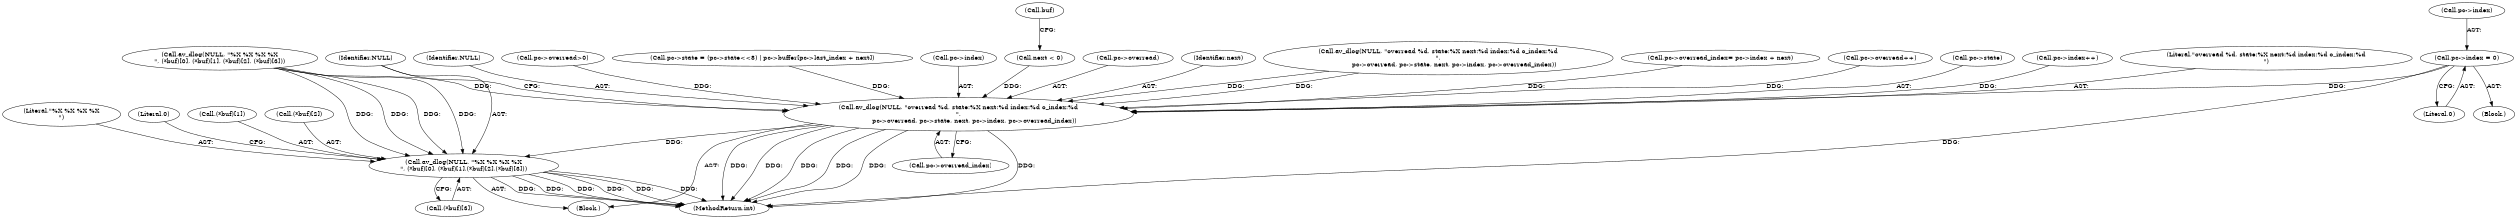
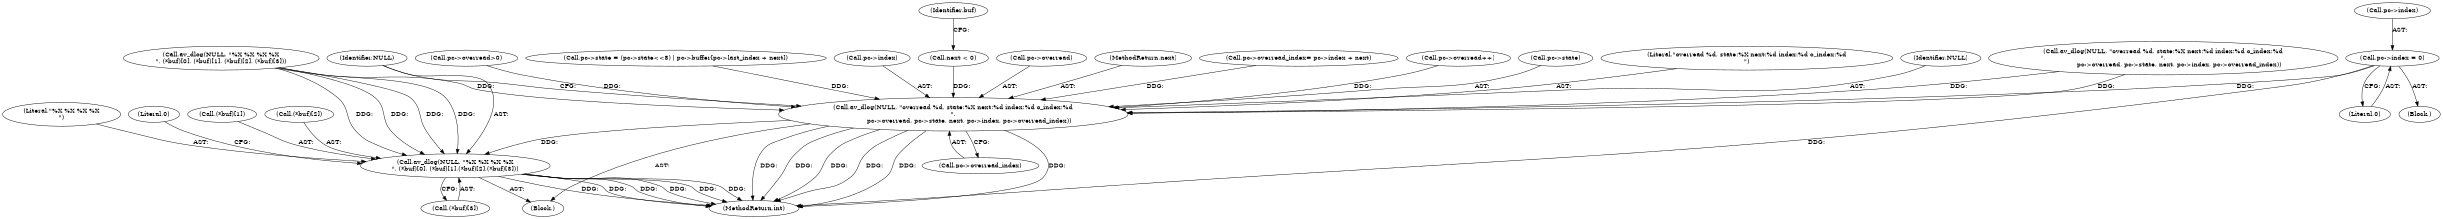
(1040, 11) -> (953, 11)
(1219, 58) -> (1143, 58)
(2067, 58) -> none
